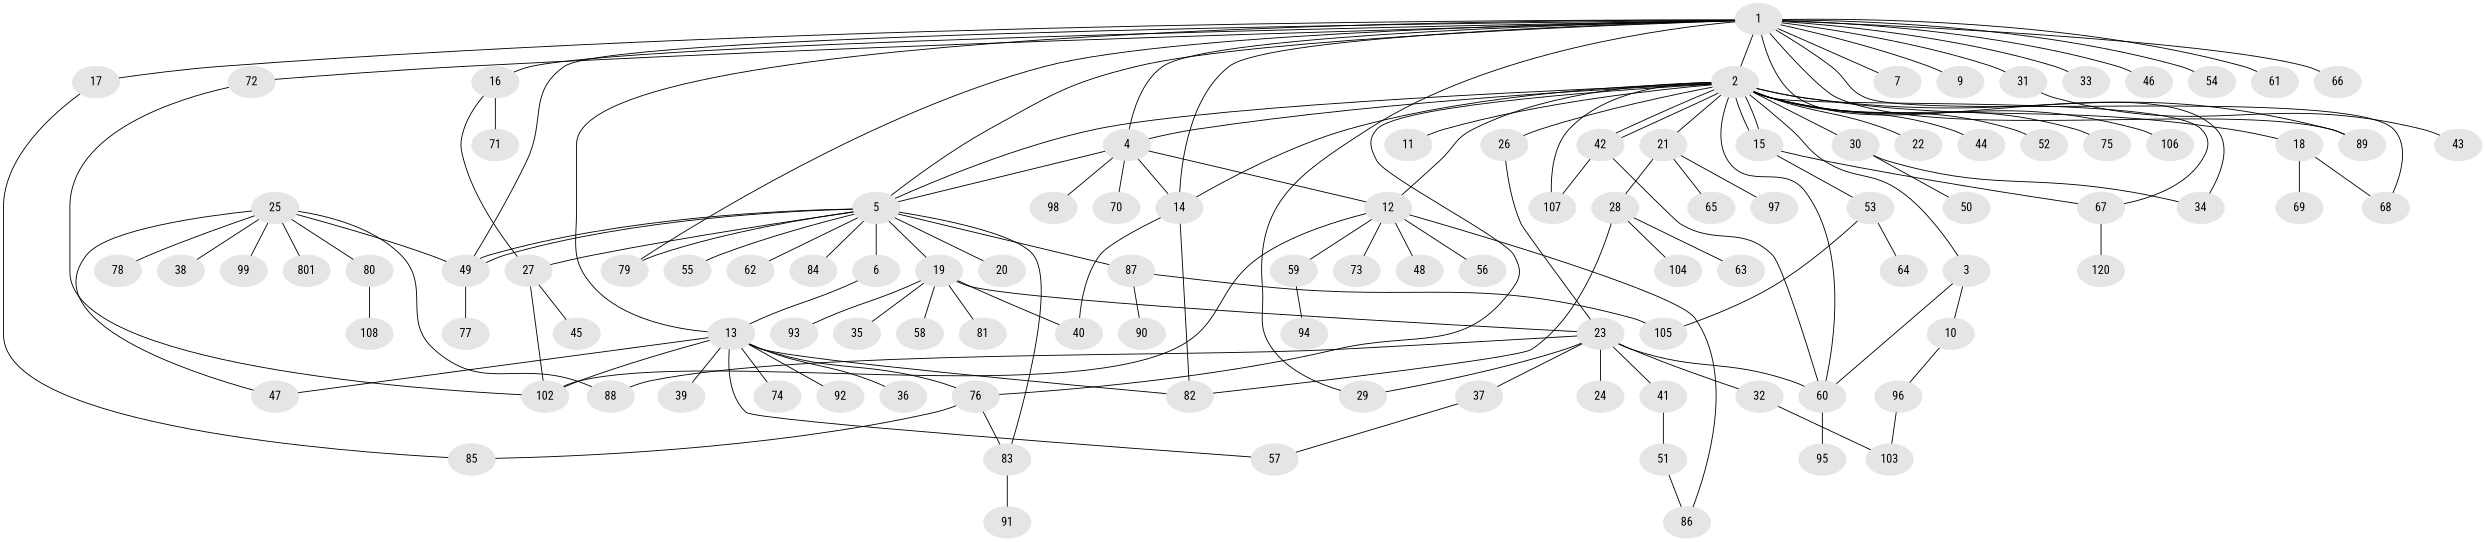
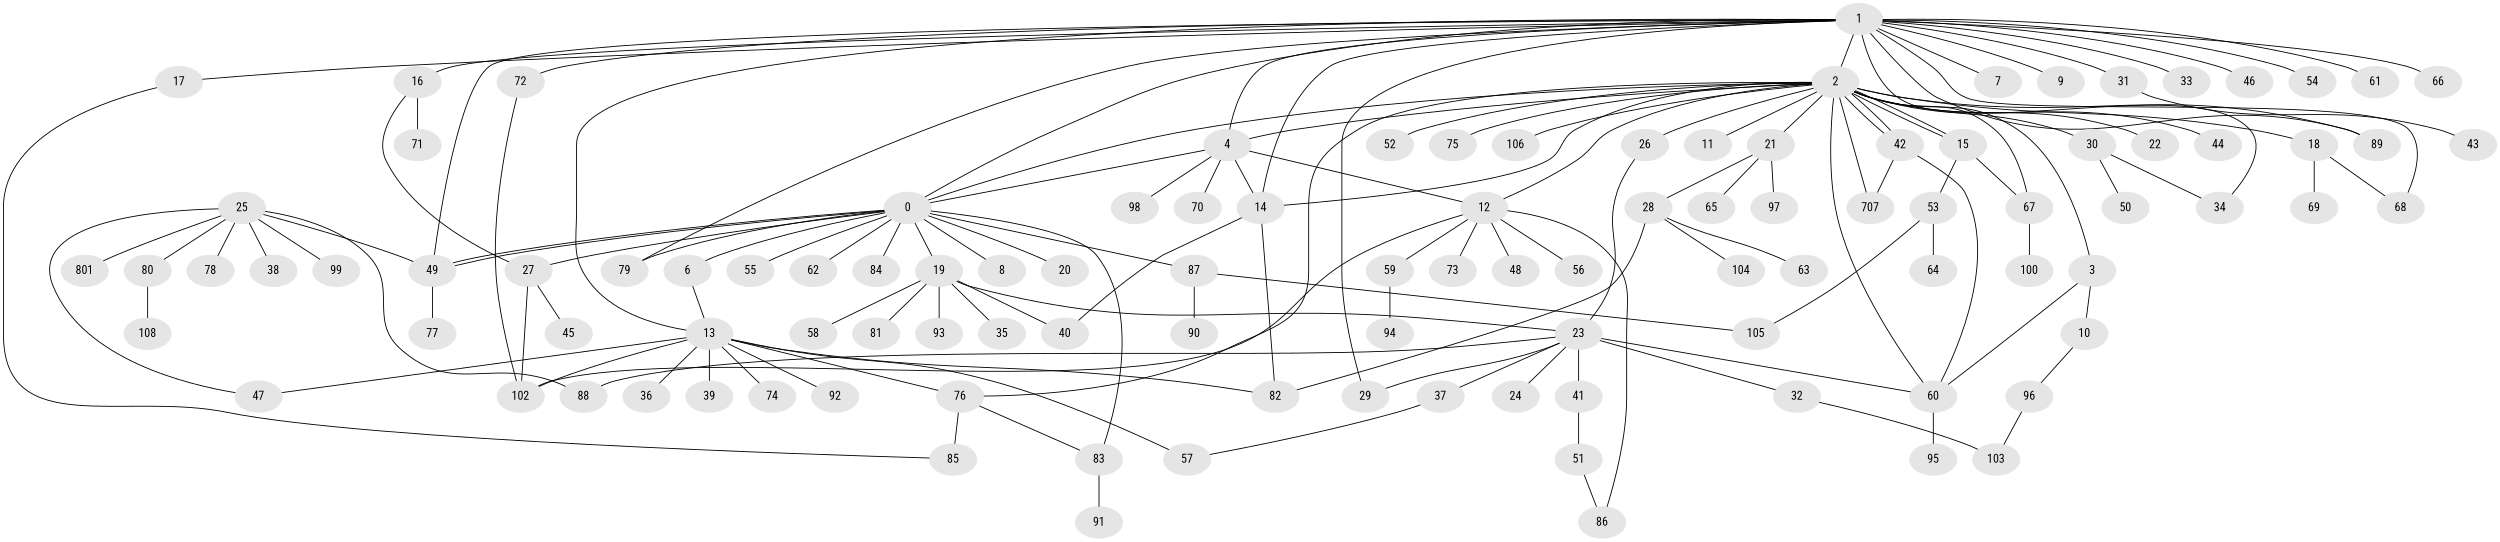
(876, 208) -> (908, 208)
(1552, 208) -> (1870, 208)
none -> (1002, 271)
(2101, 271) -> (2029, 271)
